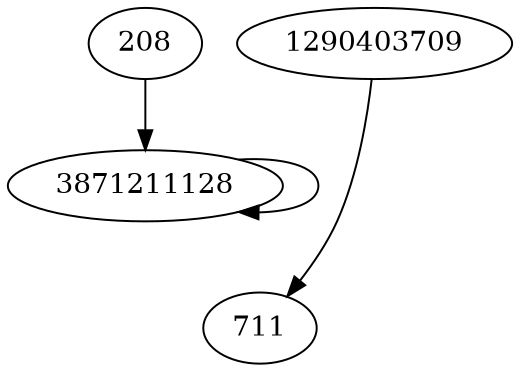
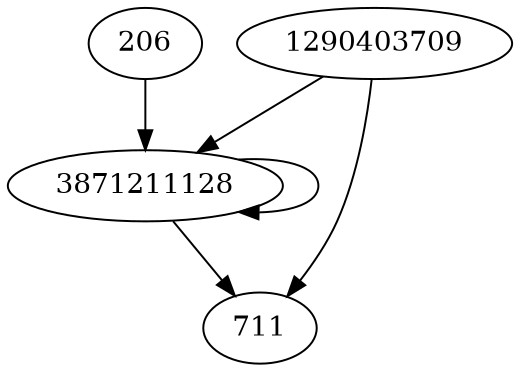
(145, 43) -> (145, 43)
none -> (269, 109)
none -> (198, 251)
